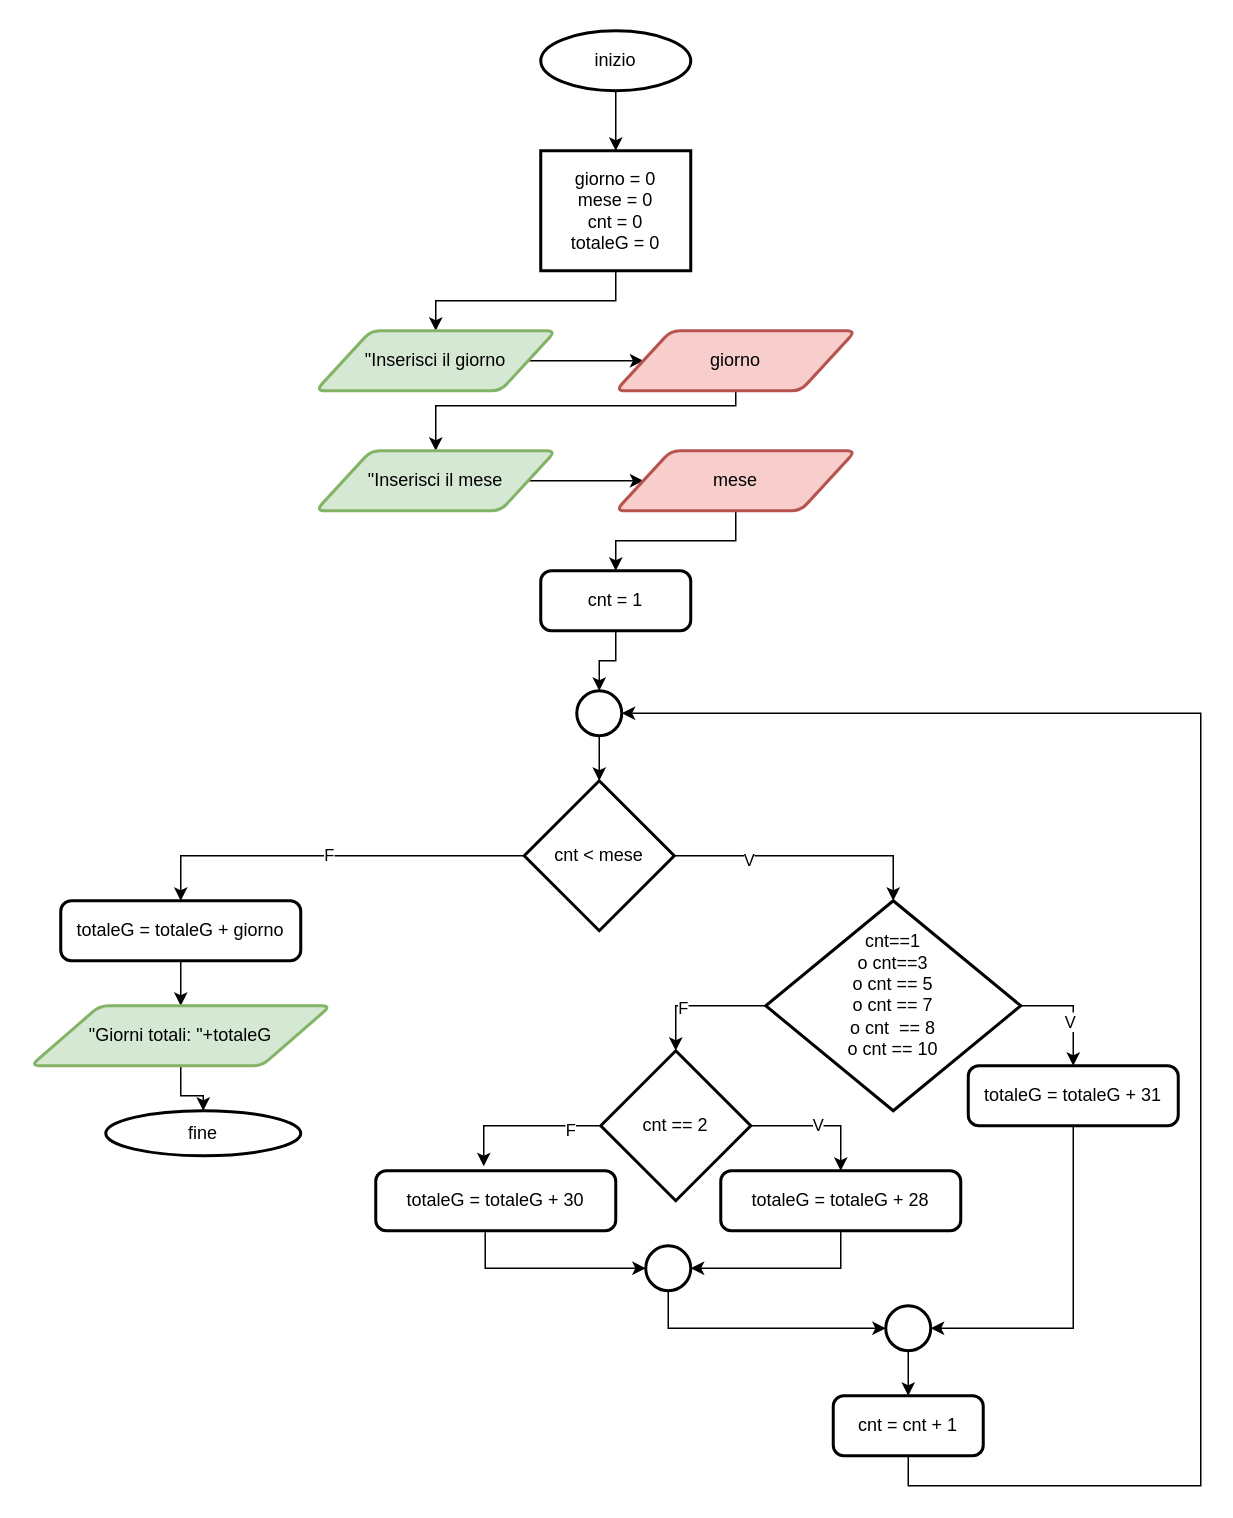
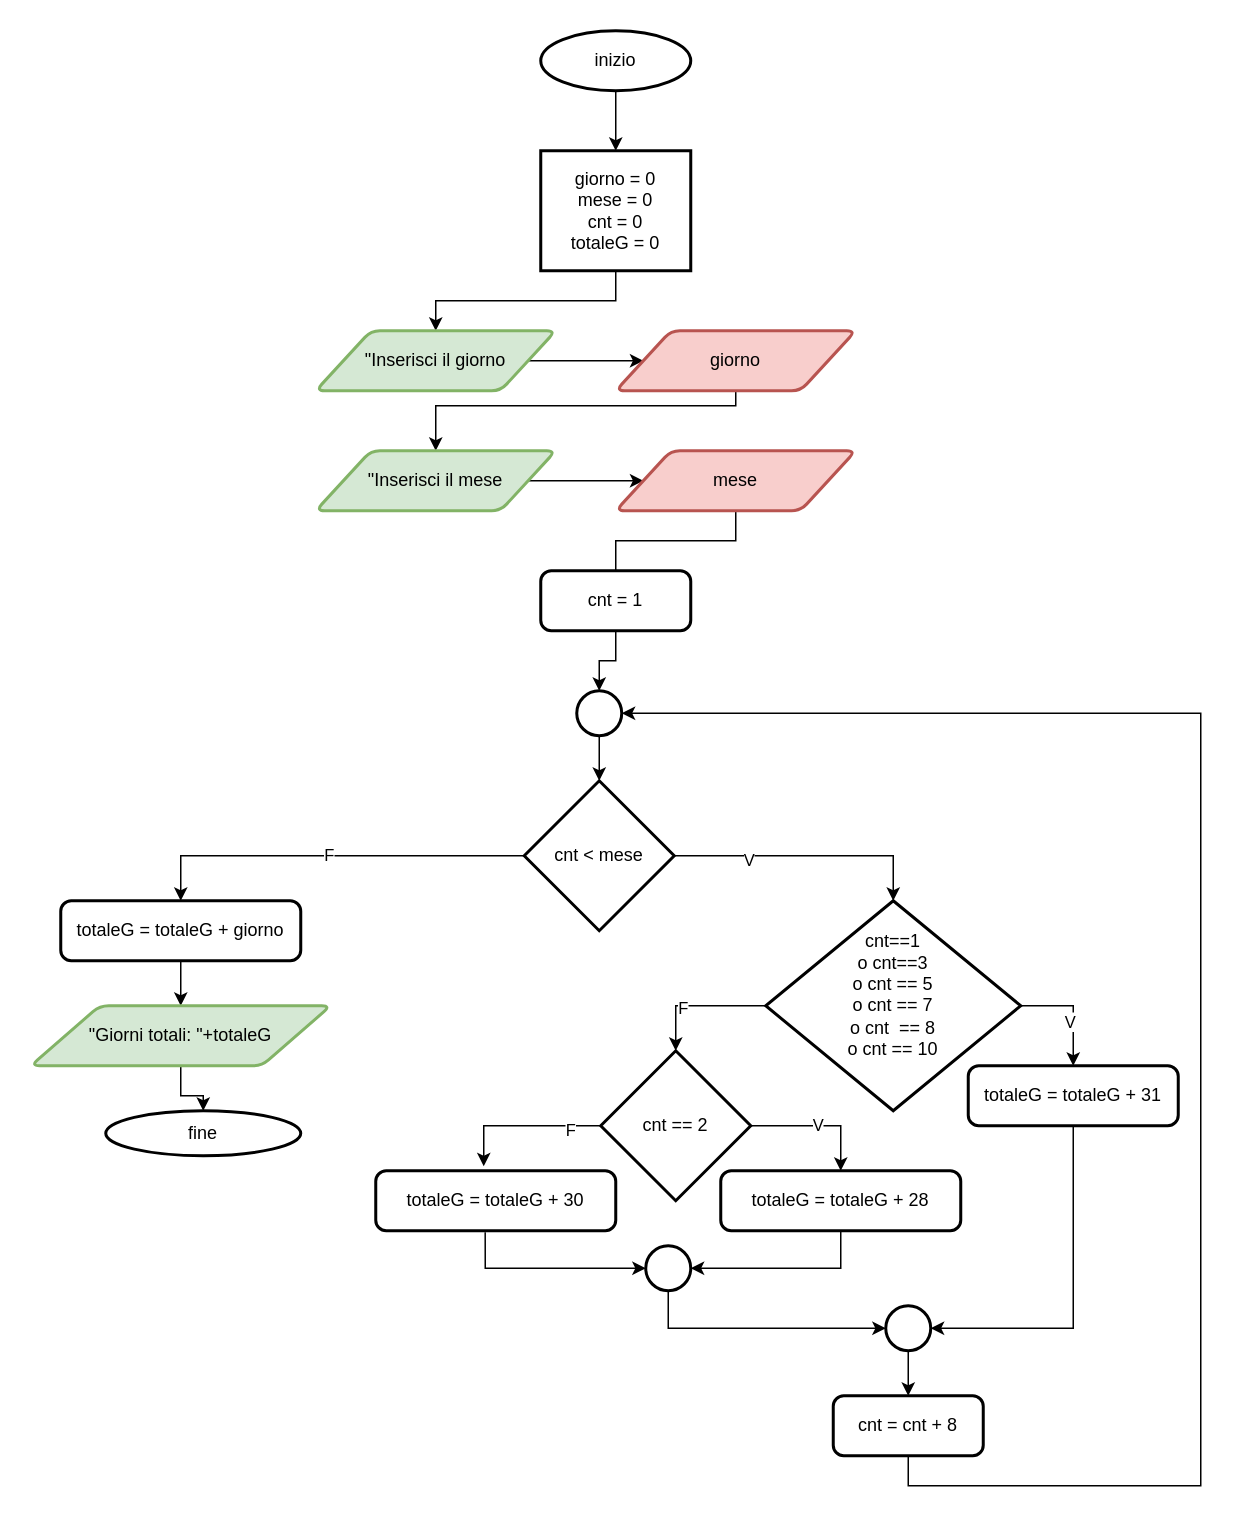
(616, 559) -> (616, 563)
(908, 1426) -> (908, 1426)
